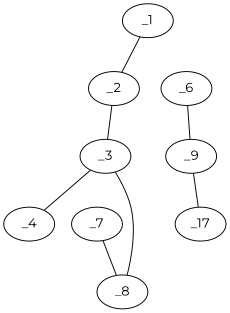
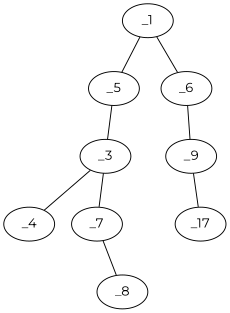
none -> (167, 55)
(114, 89) -> (114, 89)
(133, 222) -> (101, 190)
